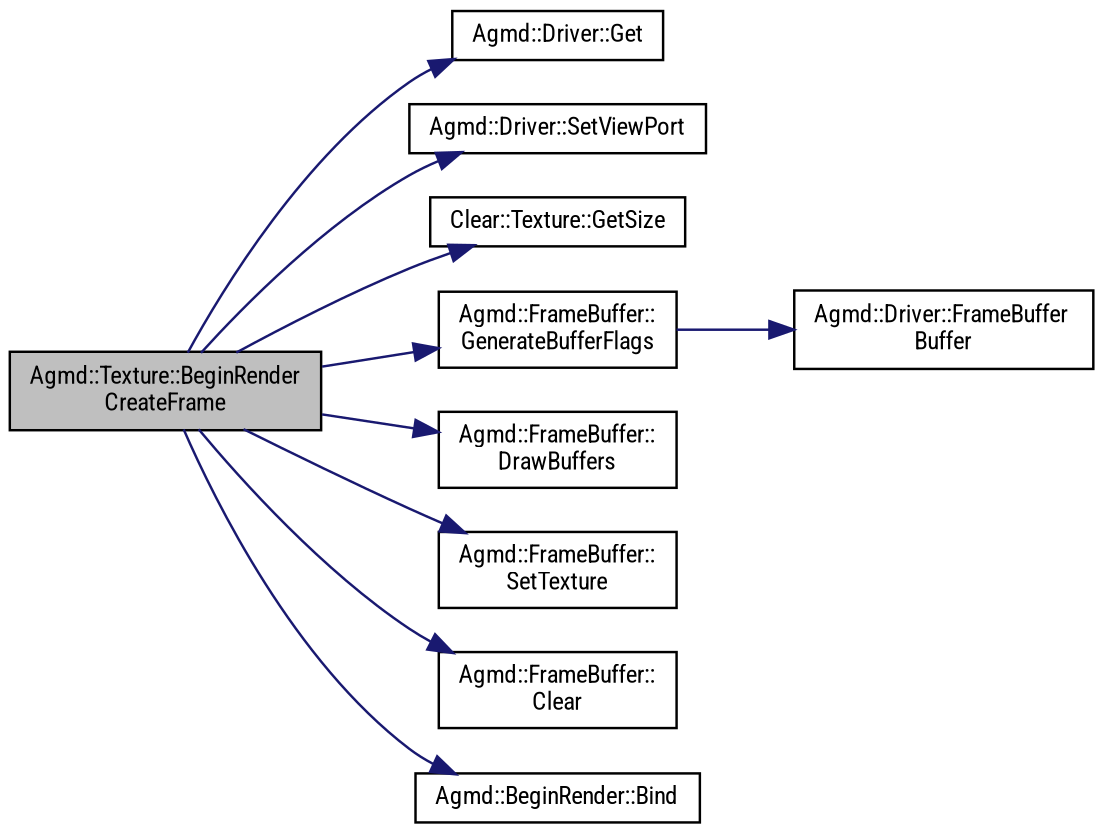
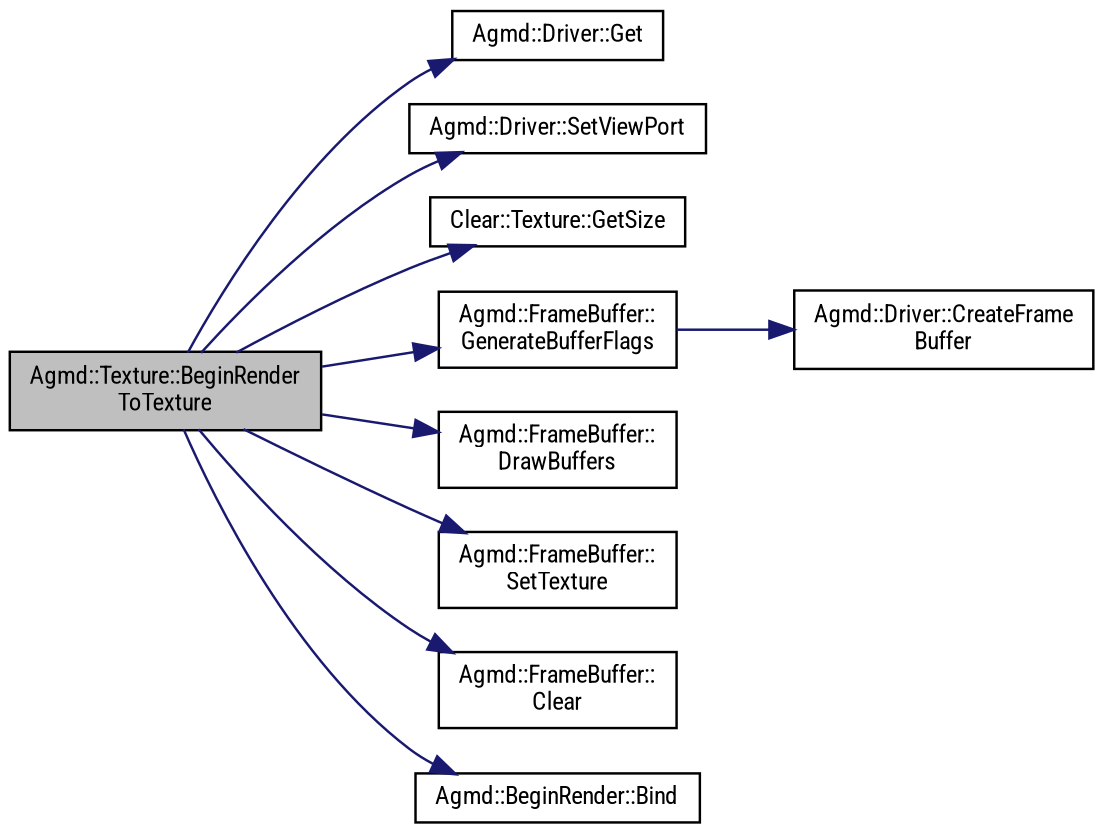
(944, 330) -> (944, 330)
(165, 391) -> (165, 391)
